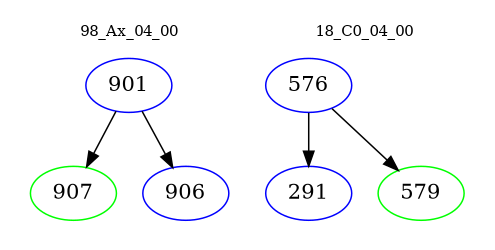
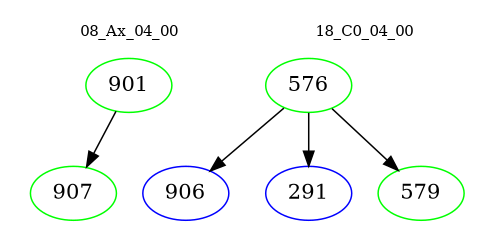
(130, 32) -> (130, 32)
(129, 85) -> (129, 85)
(309, 85) -> (309, 85)
(154, 133) -> (264, 125)
